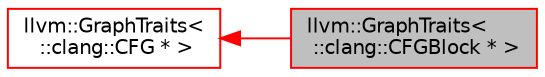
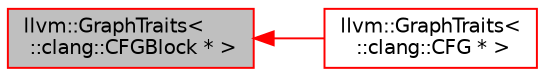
(266, 38) -> (299, 38)
